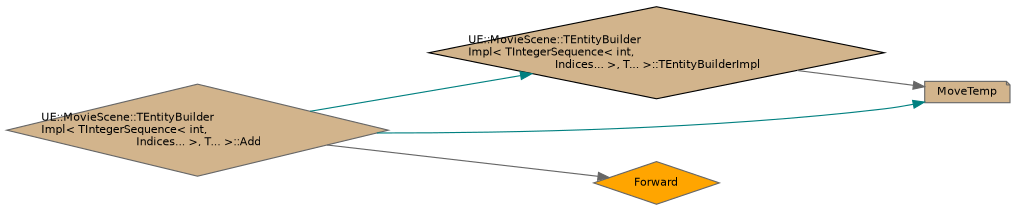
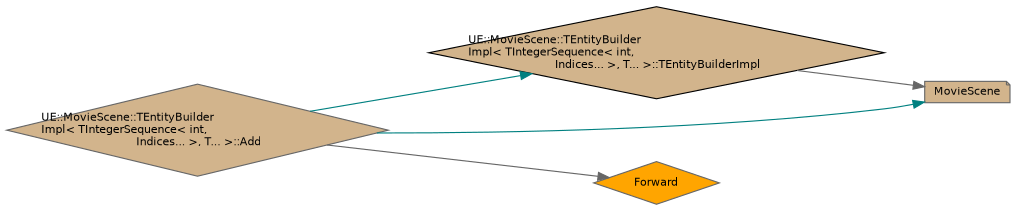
(967, 92) -> (967, 92)
